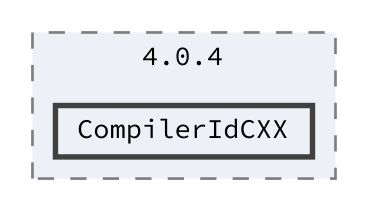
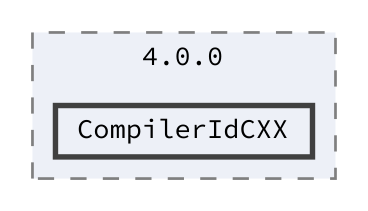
(184, 58) -> (184, 58)
